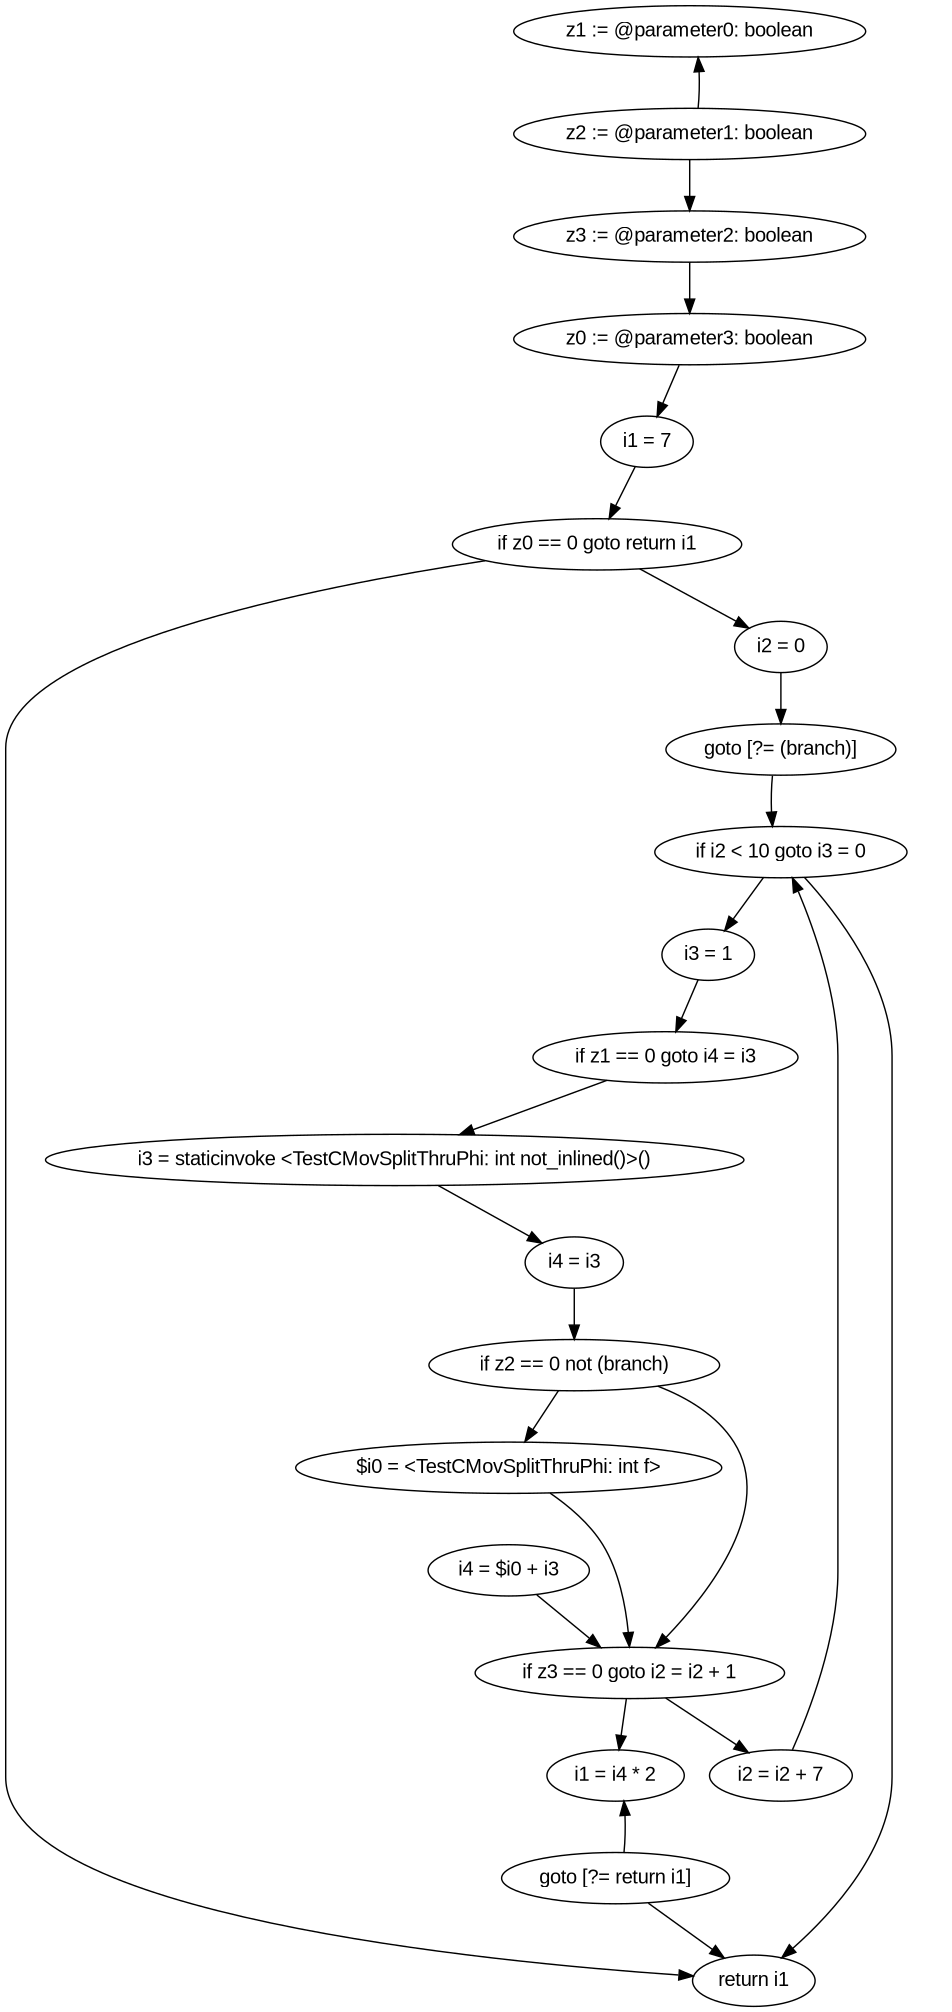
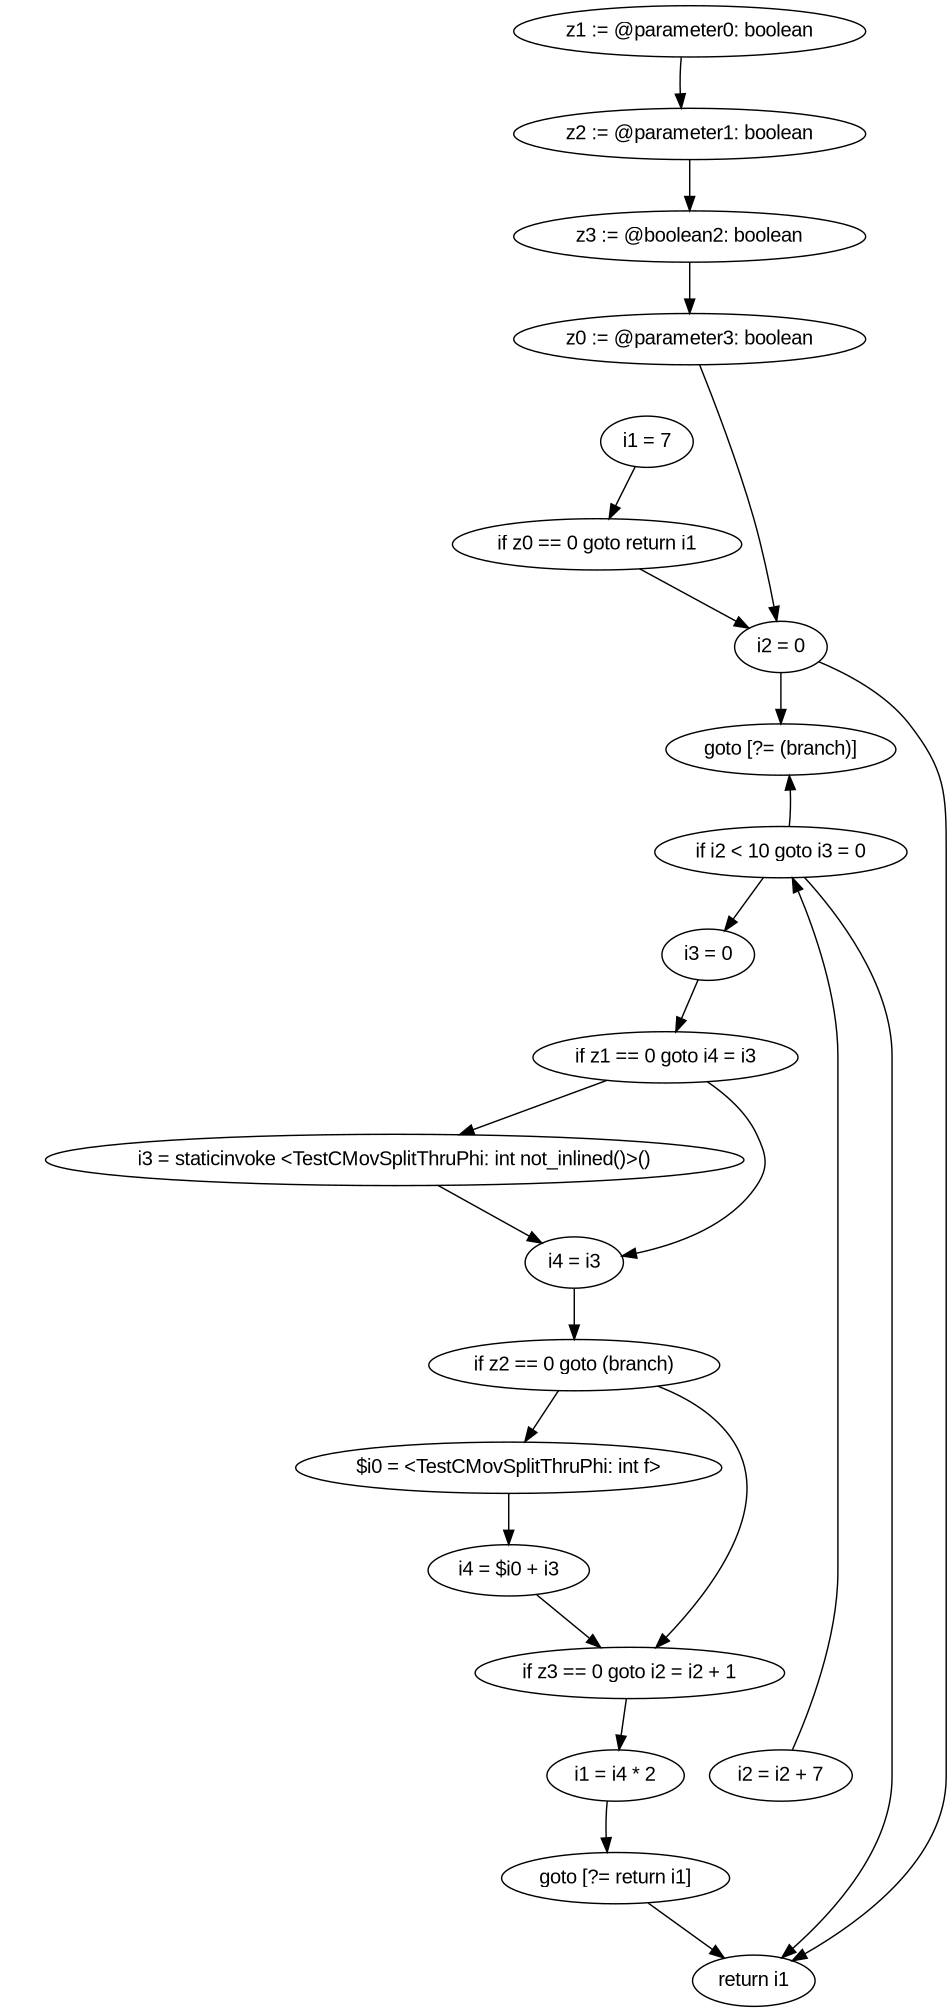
(699, 90) -> (680, 76)
(690, 237) -> (690, 237)
(671, 384) -> (743, 484)
(771, 794) -> (790, 808)
(708, 955) -> (708, 955)
none -> (752, 1191)
(6, 1360) -> (946, 1309)
(574, 1365) -> (574, 1365)
(607, 1552) -> (509, 1512)
(701, 1721) -> none
(625, 1834) -> (606, 1819)
